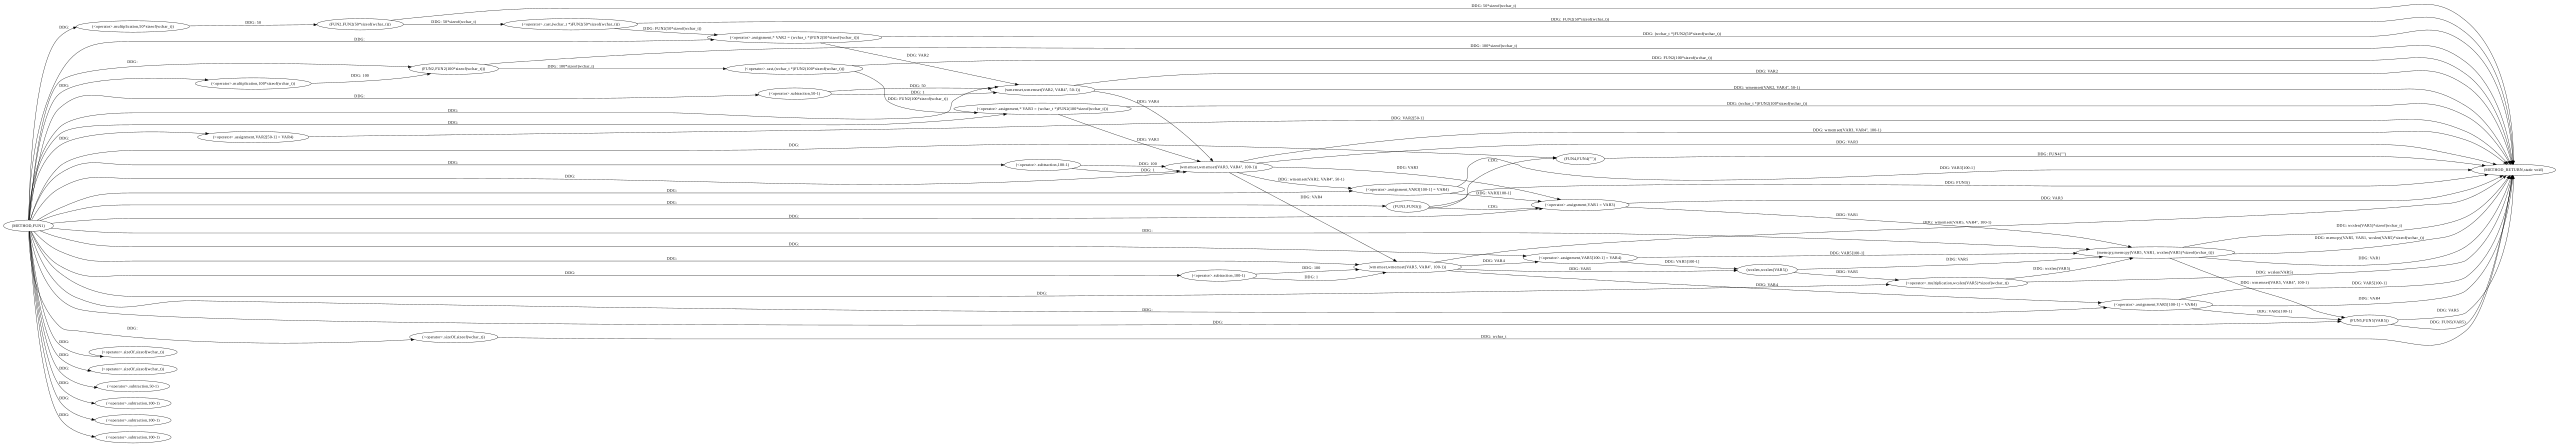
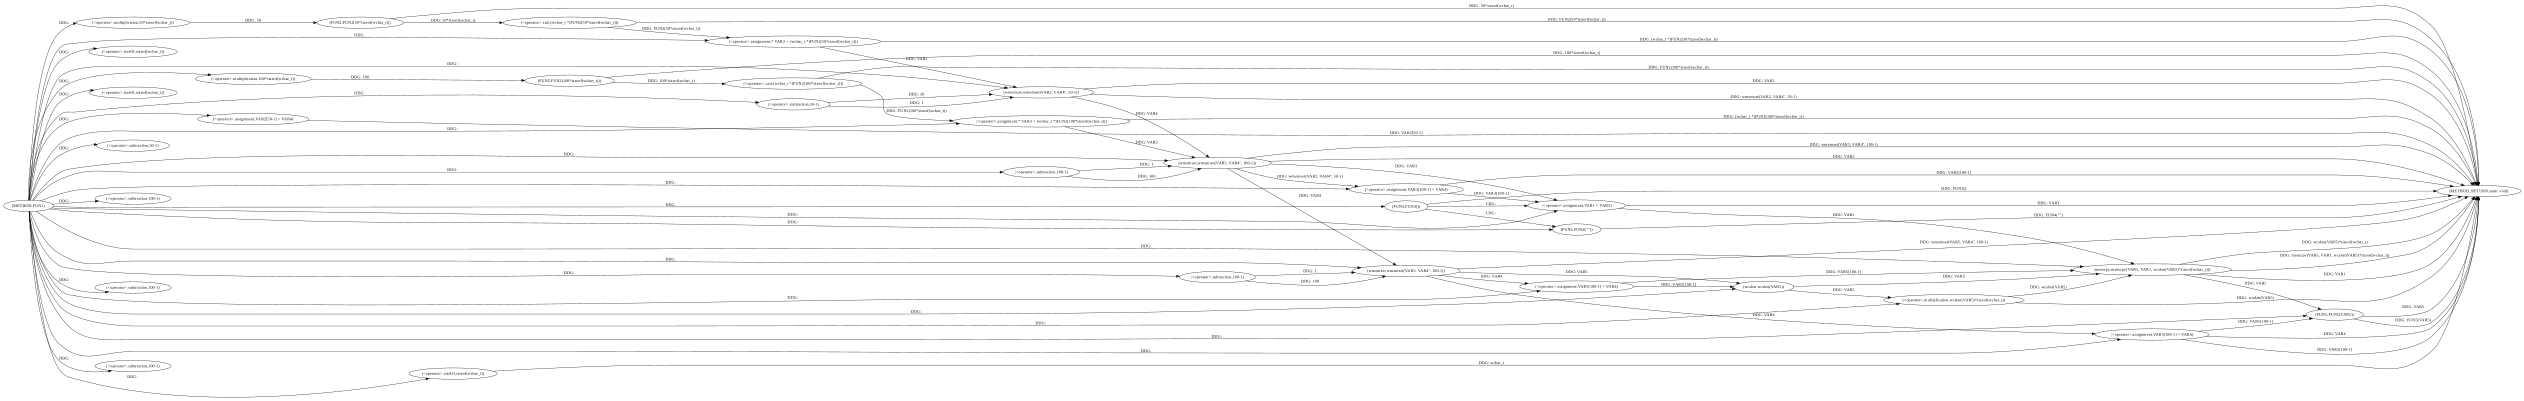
(161, 65) -> (849, 314)
(2275, 283) -> (2256, 283)
